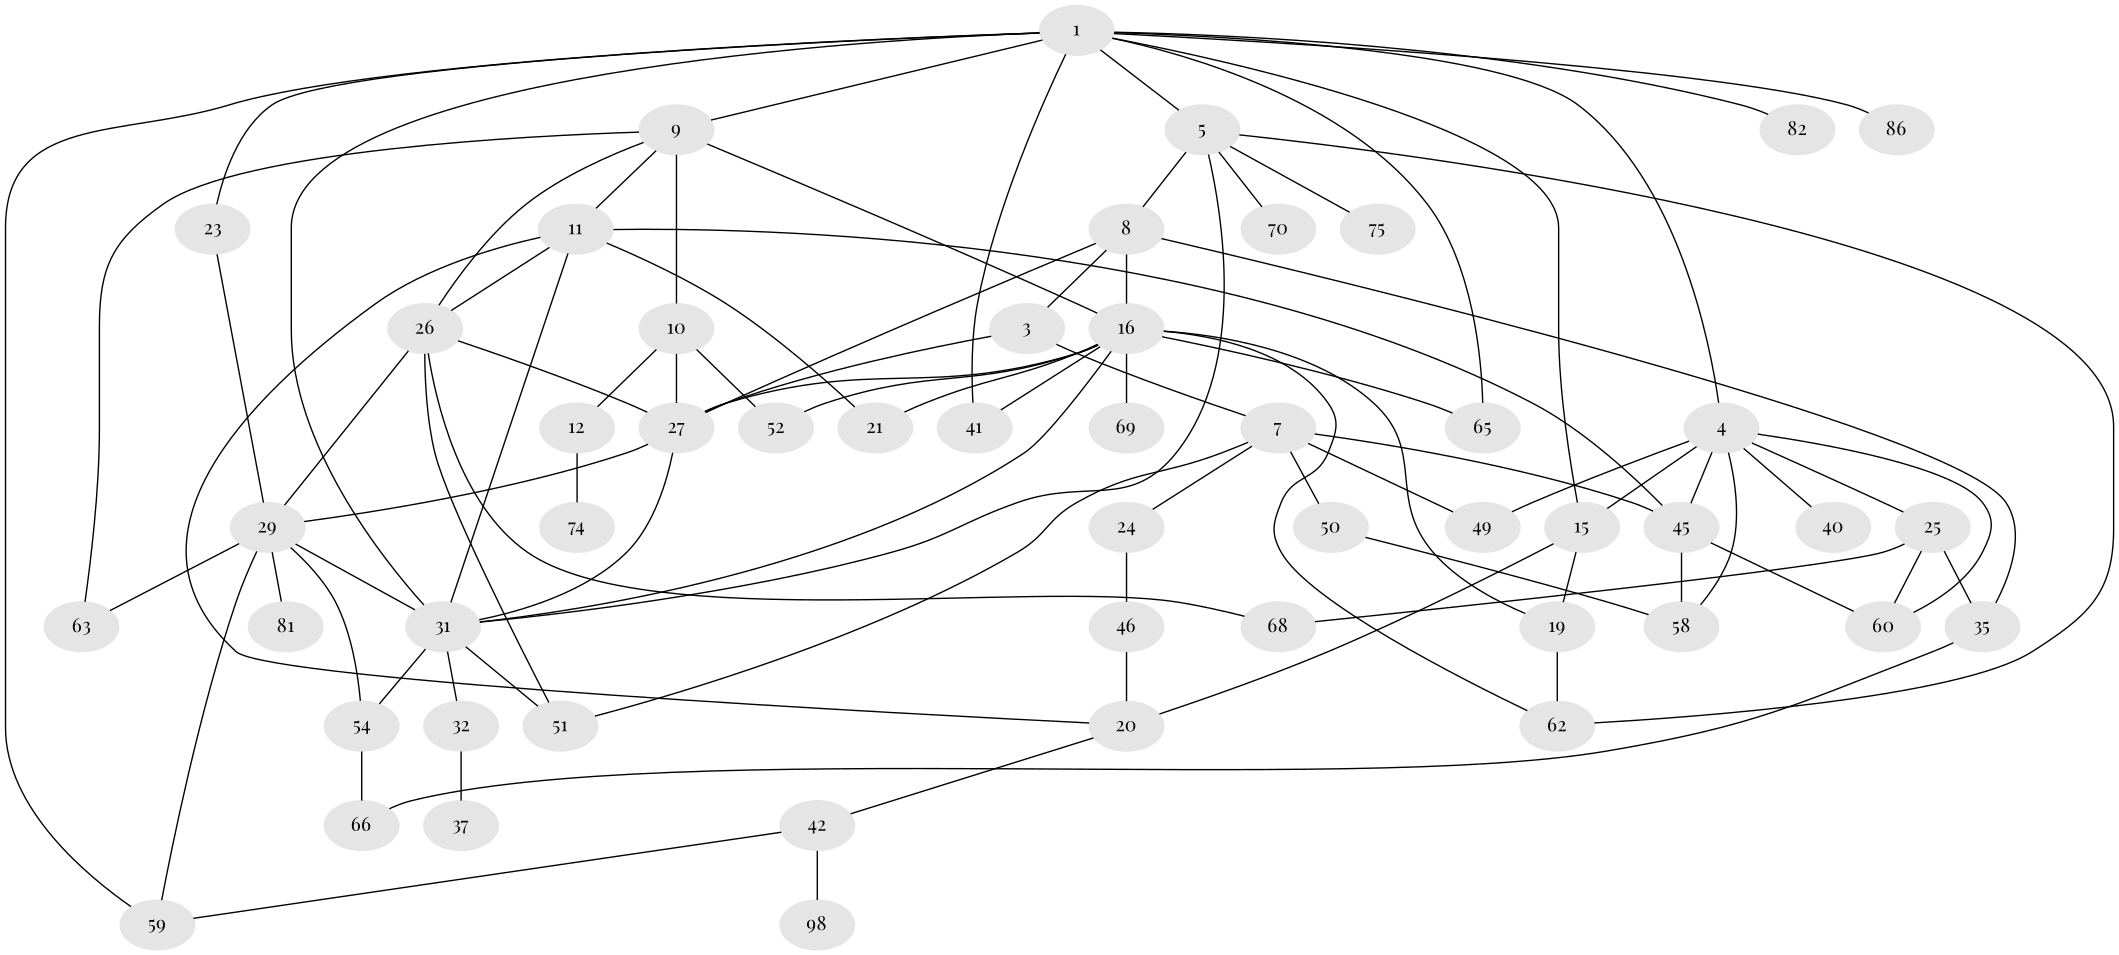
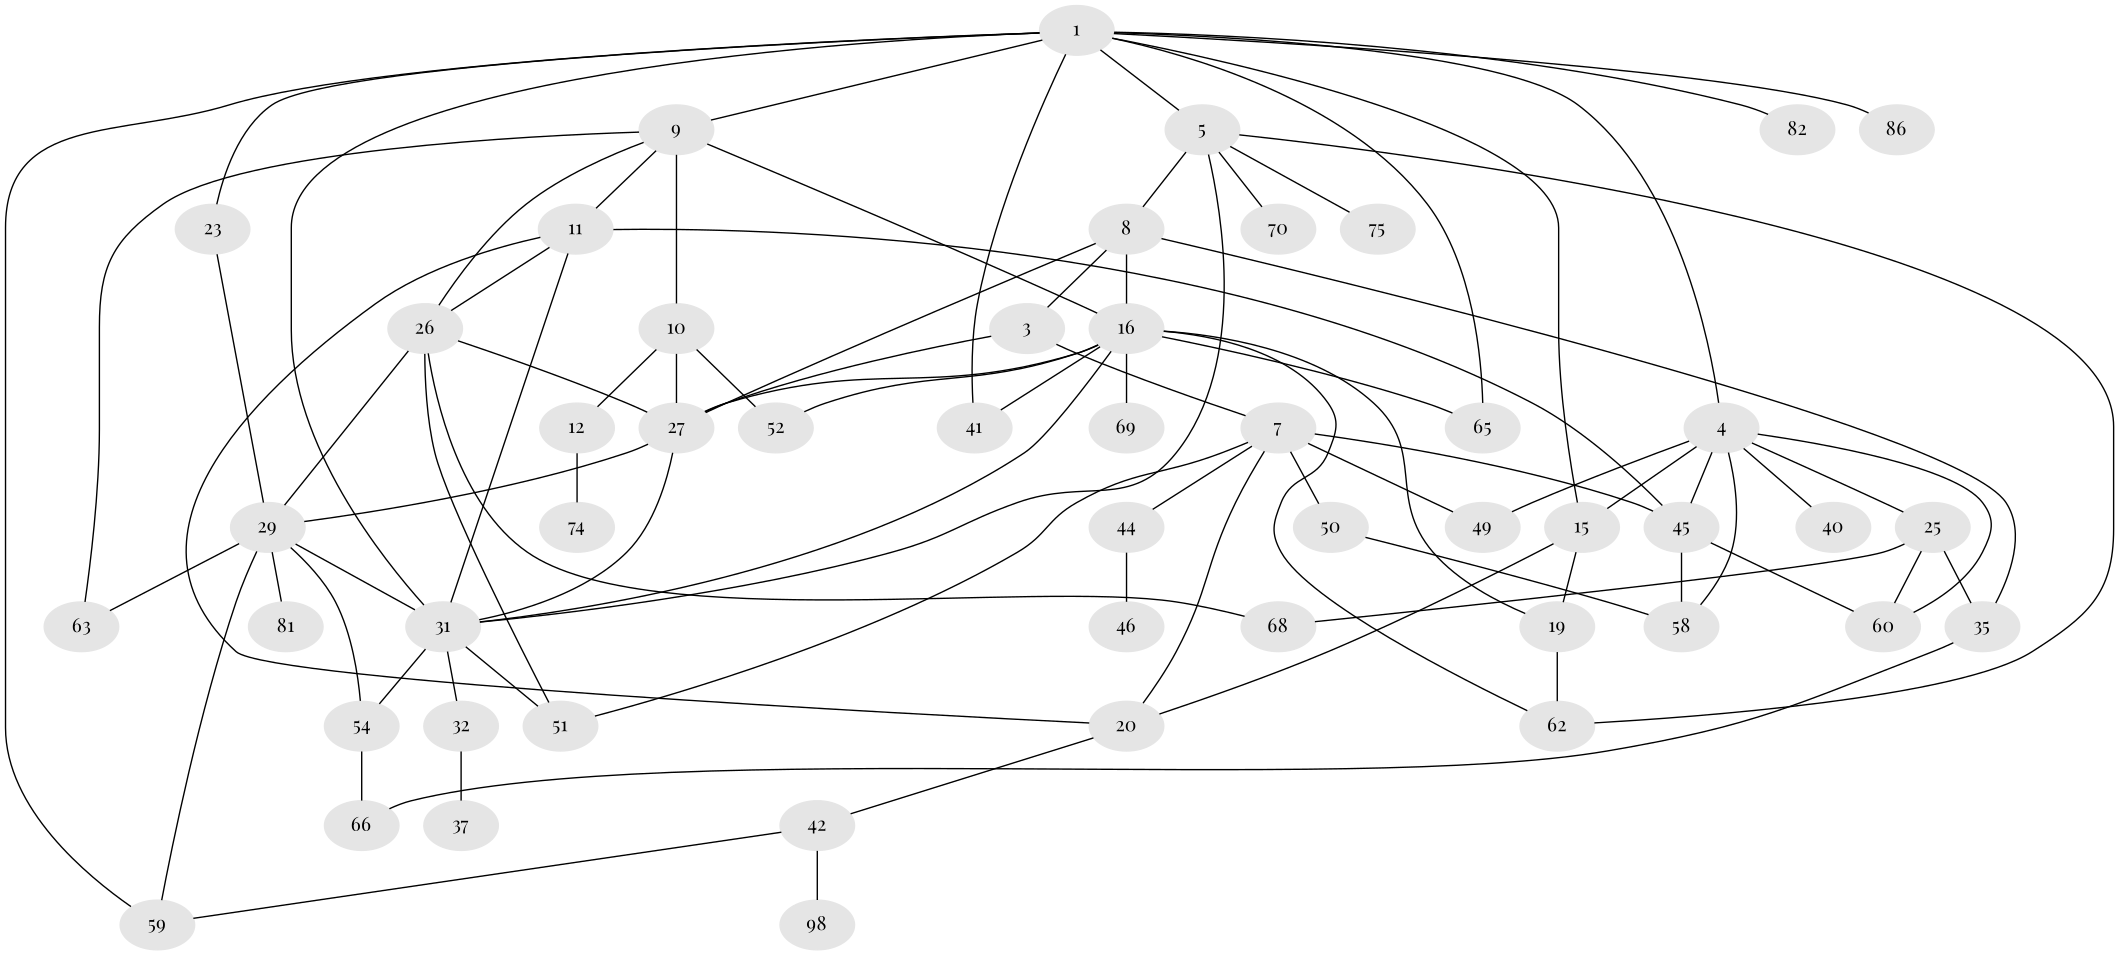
(875, 428) -> none
(1127, 527) -> (1127, 527)
(1127, 677) -> (1206, 579)
